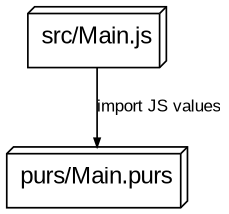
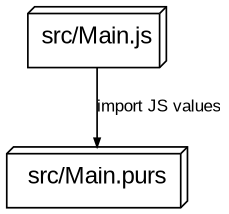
(97, 177) -> (97, 177)
